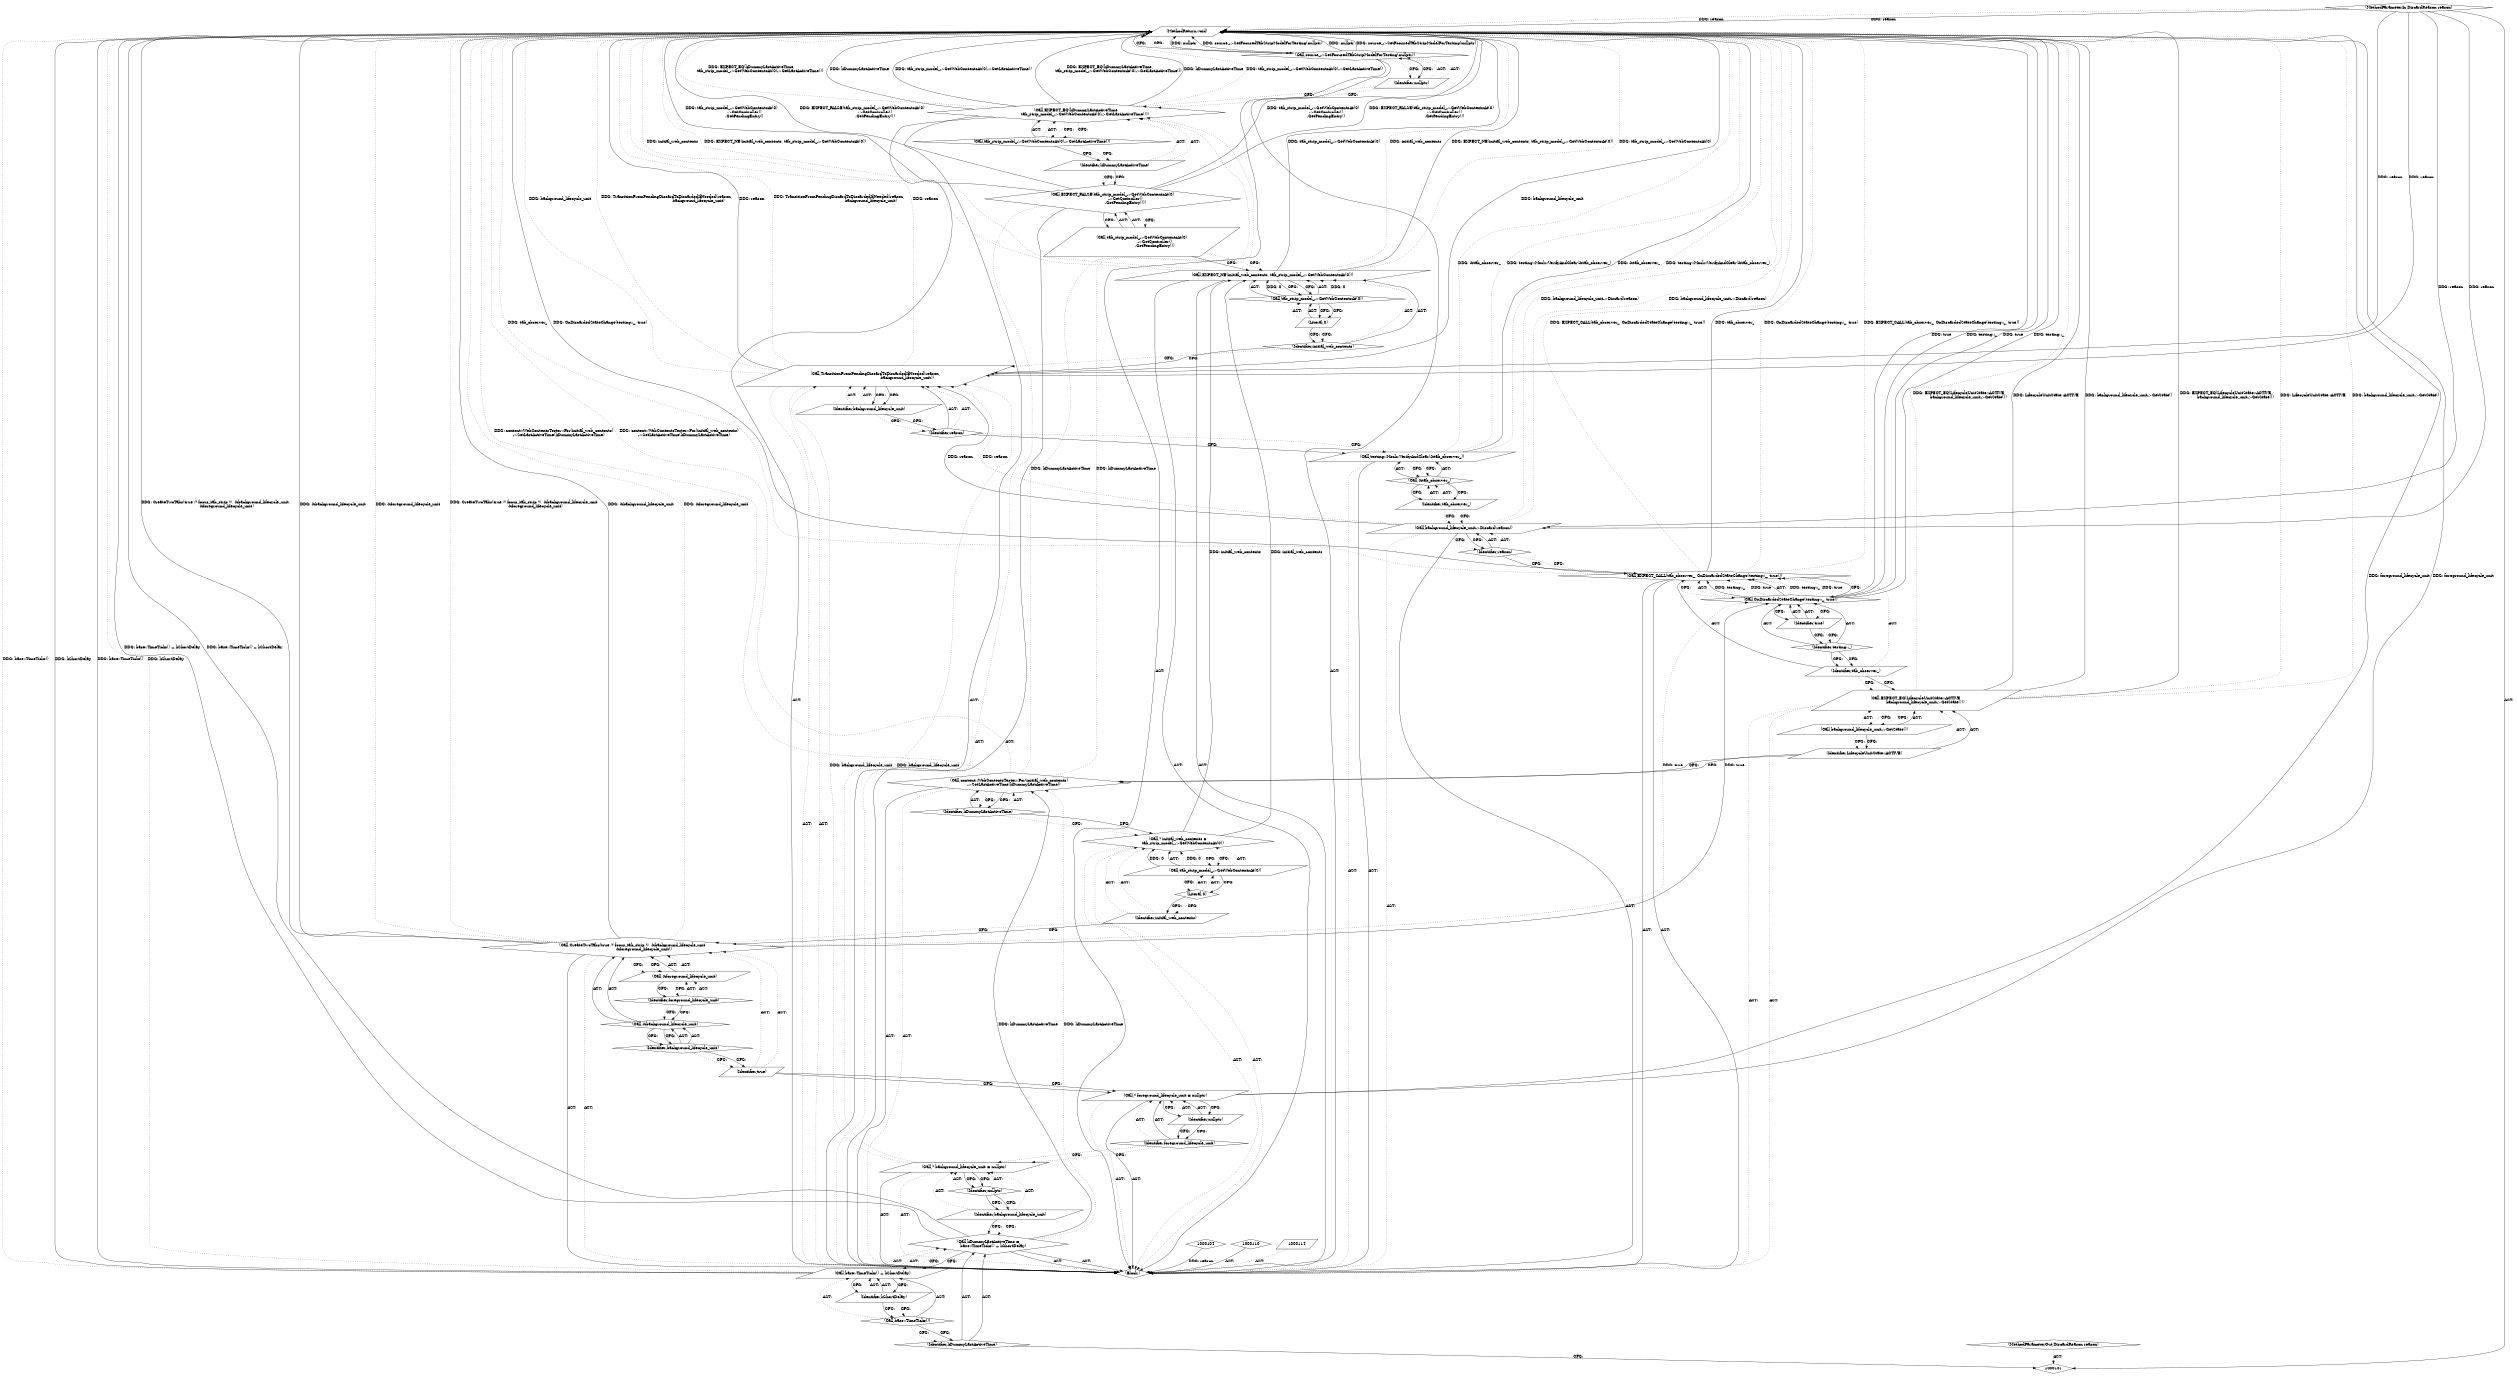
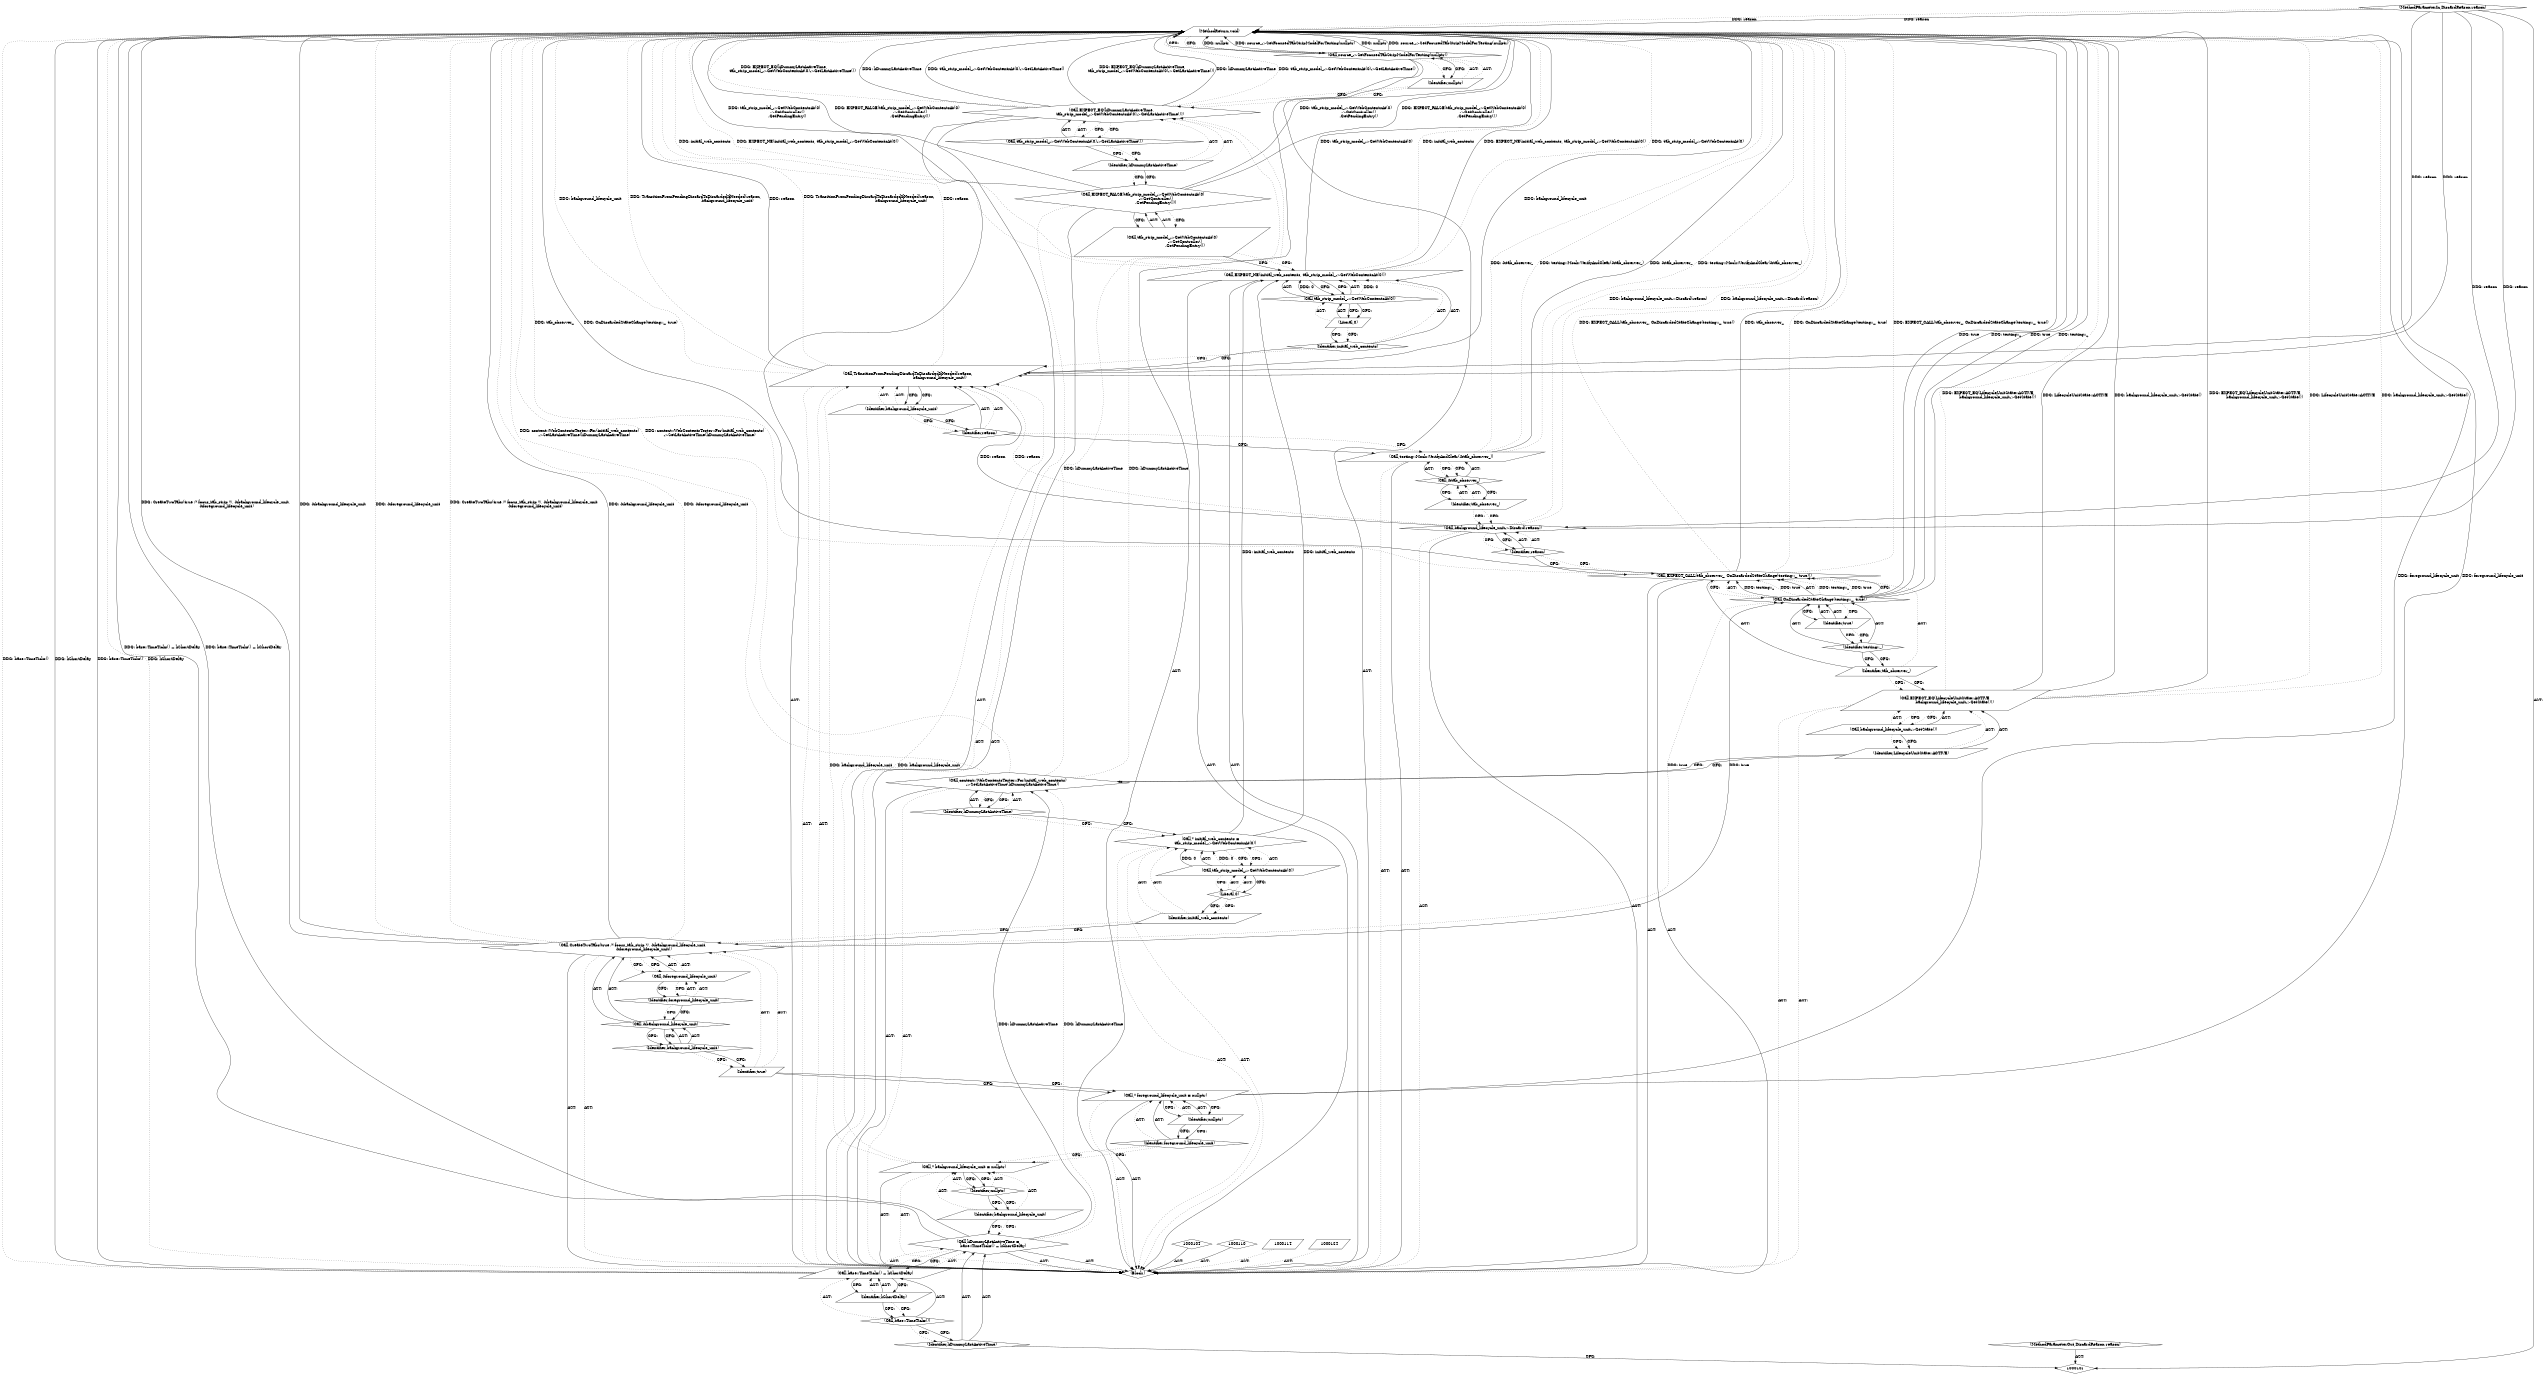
(1464, 528) -> (1493, 528)
none -> (1329, 1244)
(1201, 1261) -> (1180, 1261)
(2053, 1355) -> (2075, 1355)
